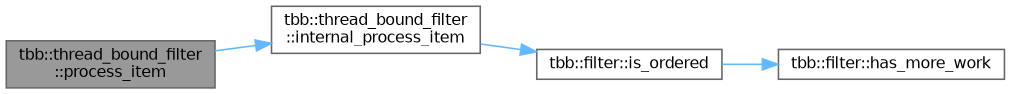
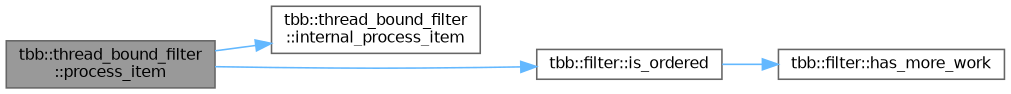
(501, 47) -> (368, 68)
